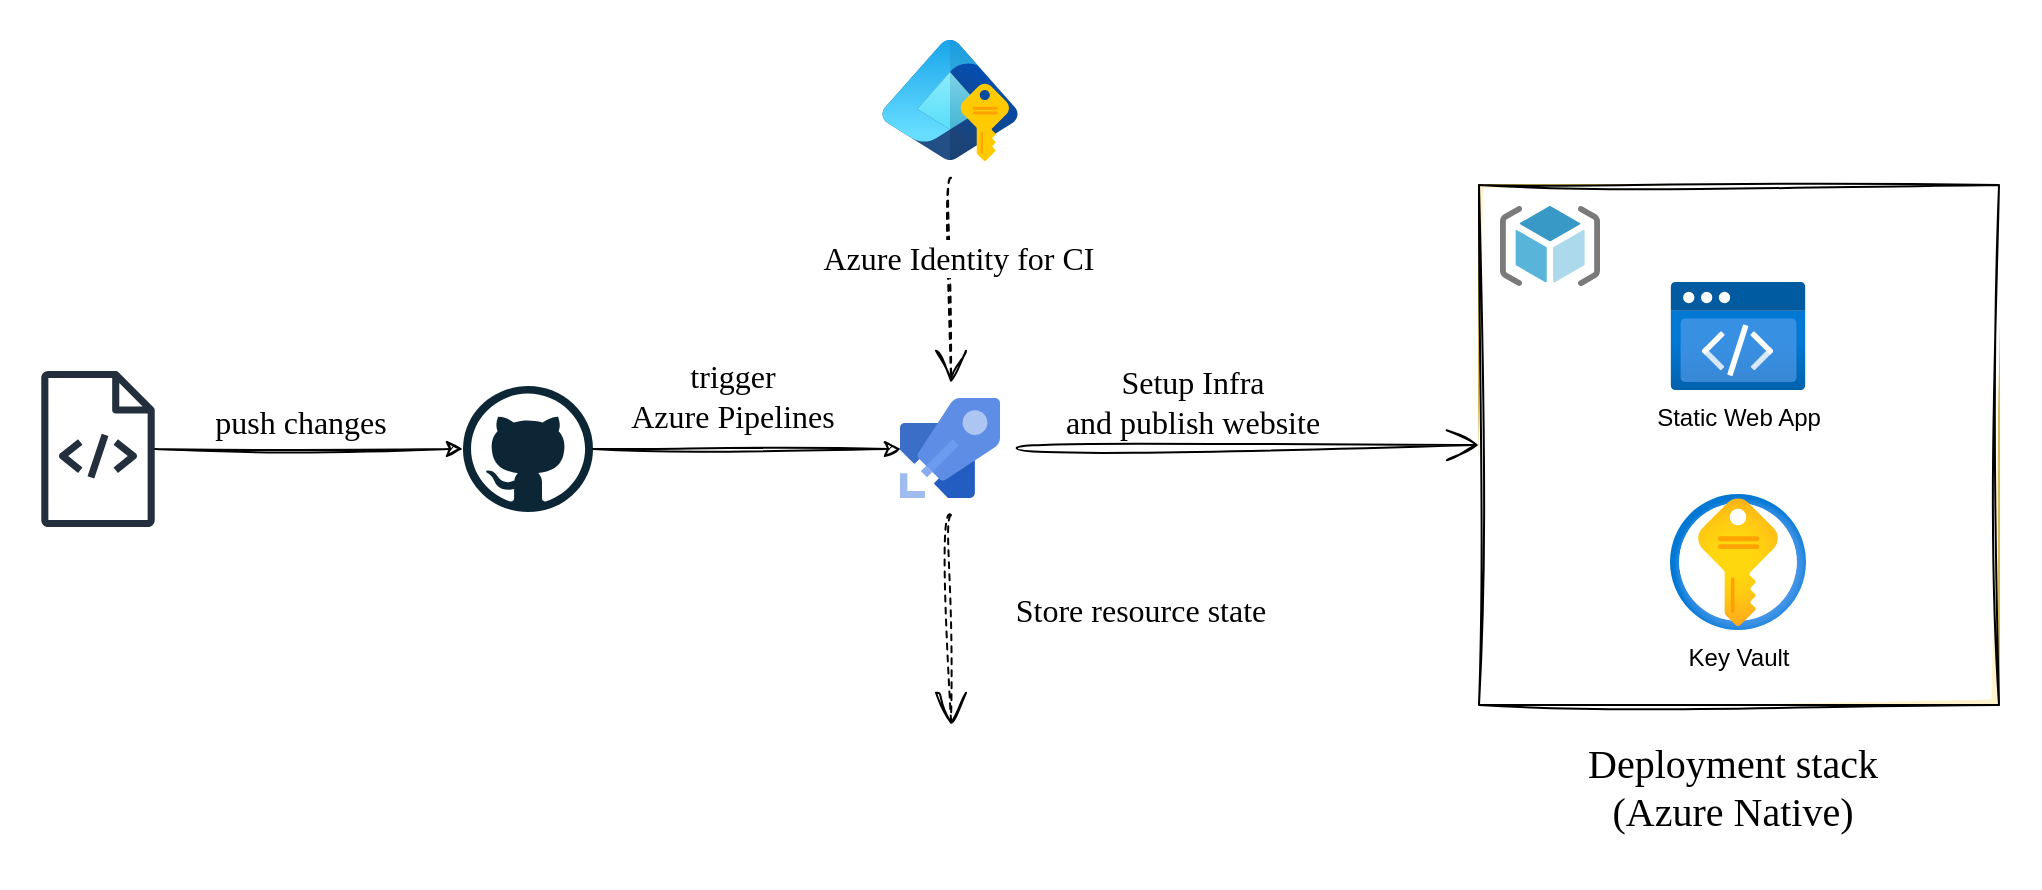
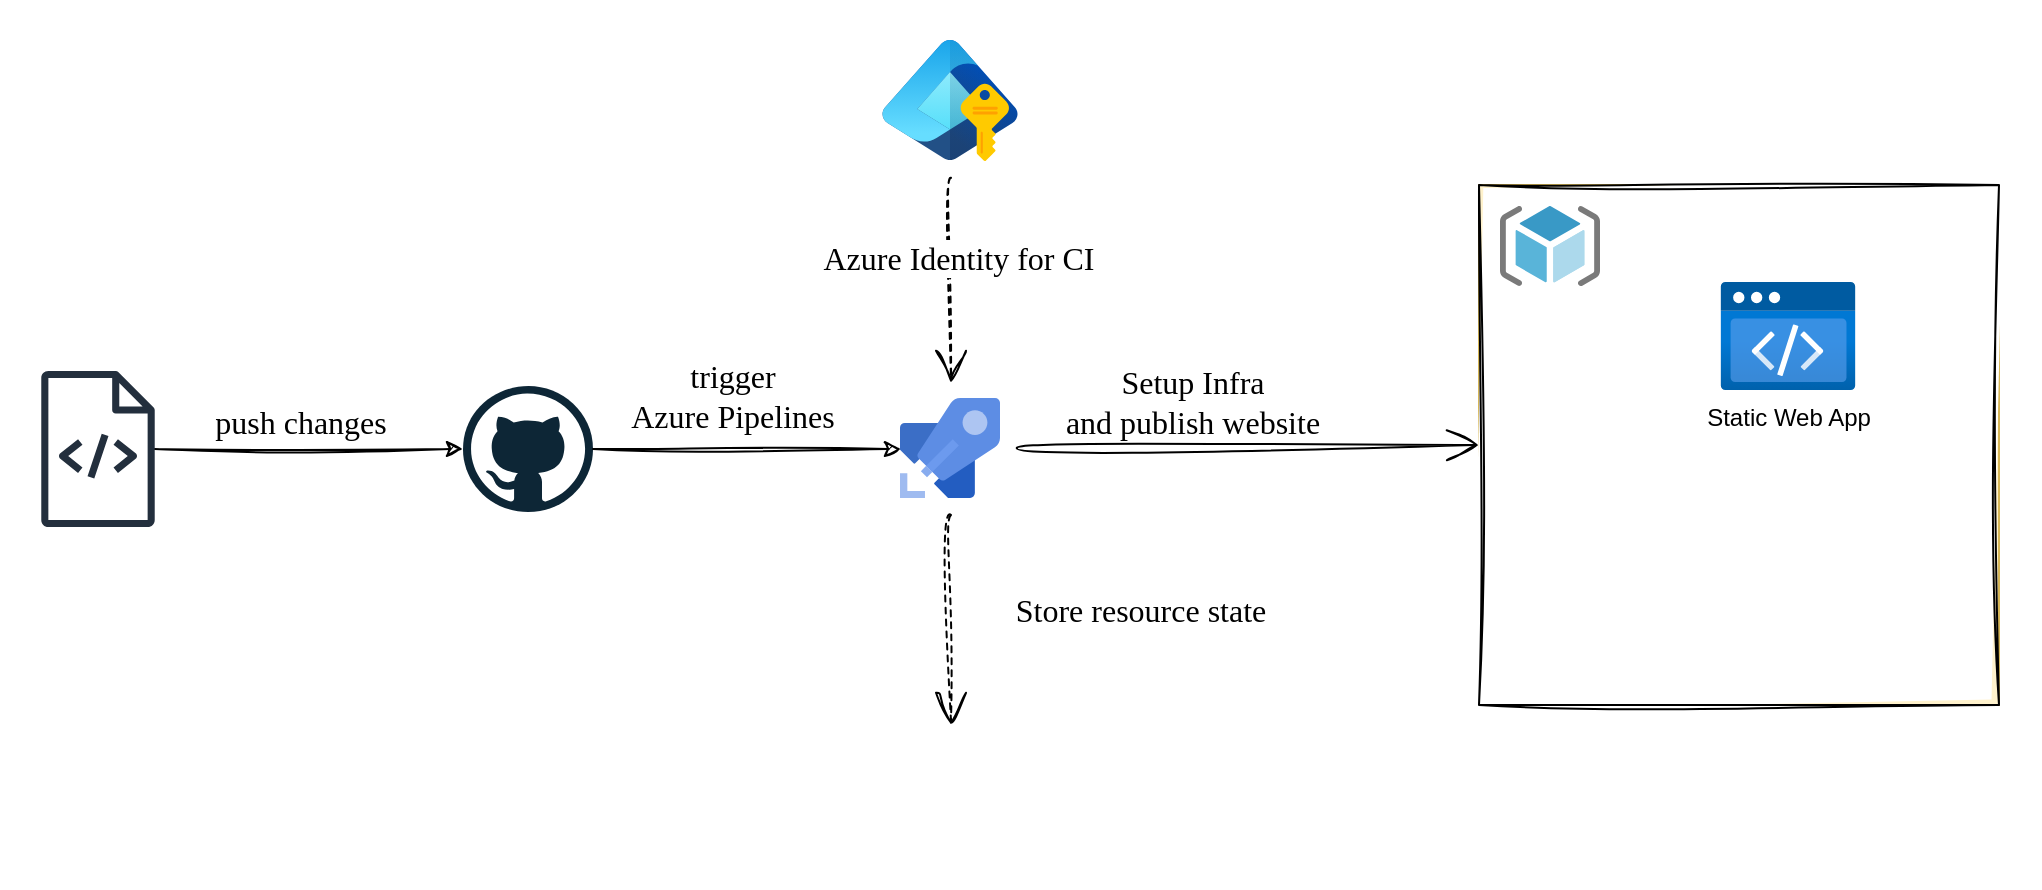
(1739, 337) -> (1789, 337)
(1739, 563) -> none
(1732, 787) -> none
